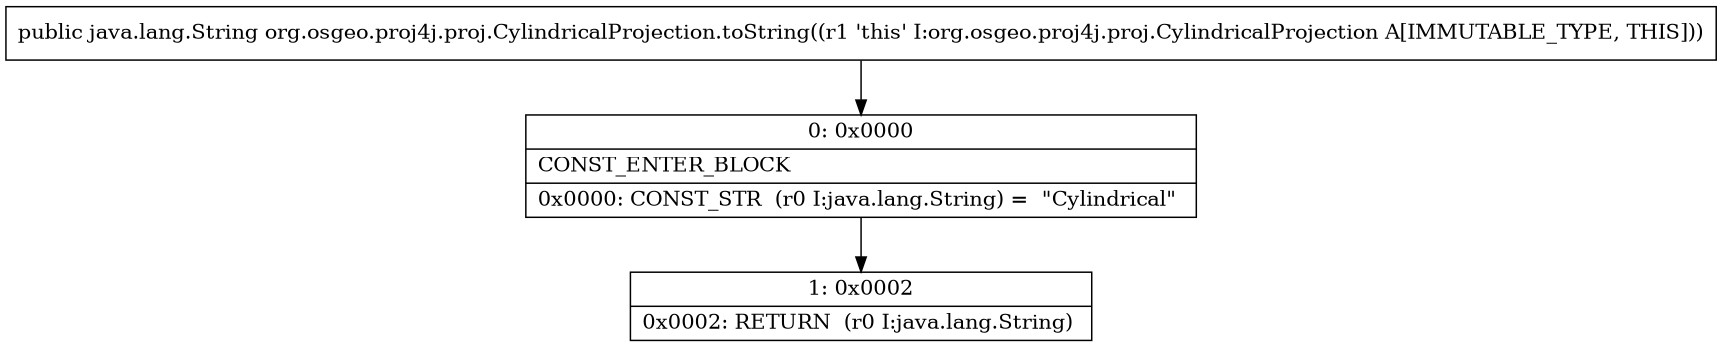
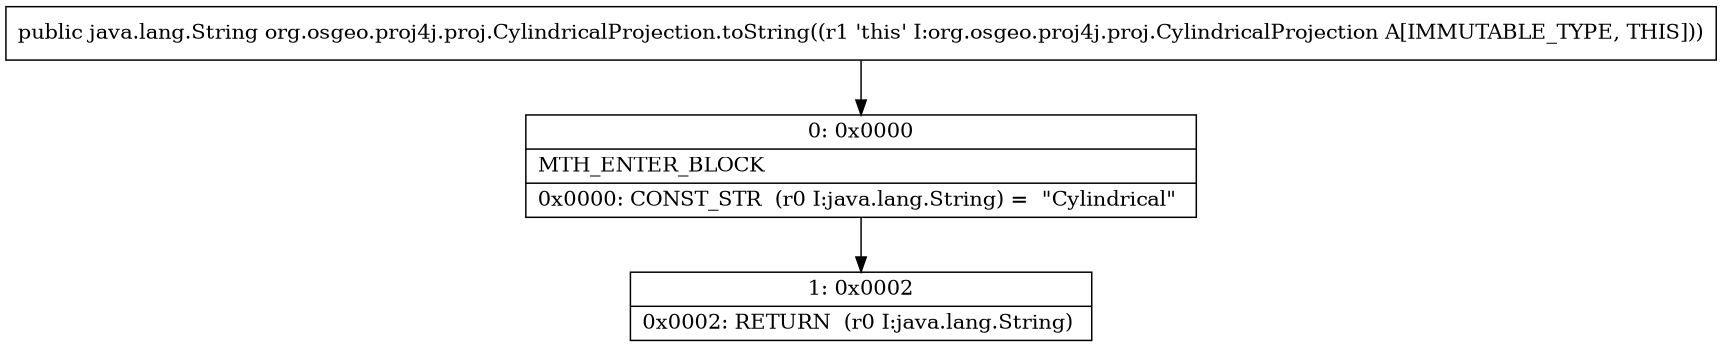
(665, 165) -> (652, 165)
